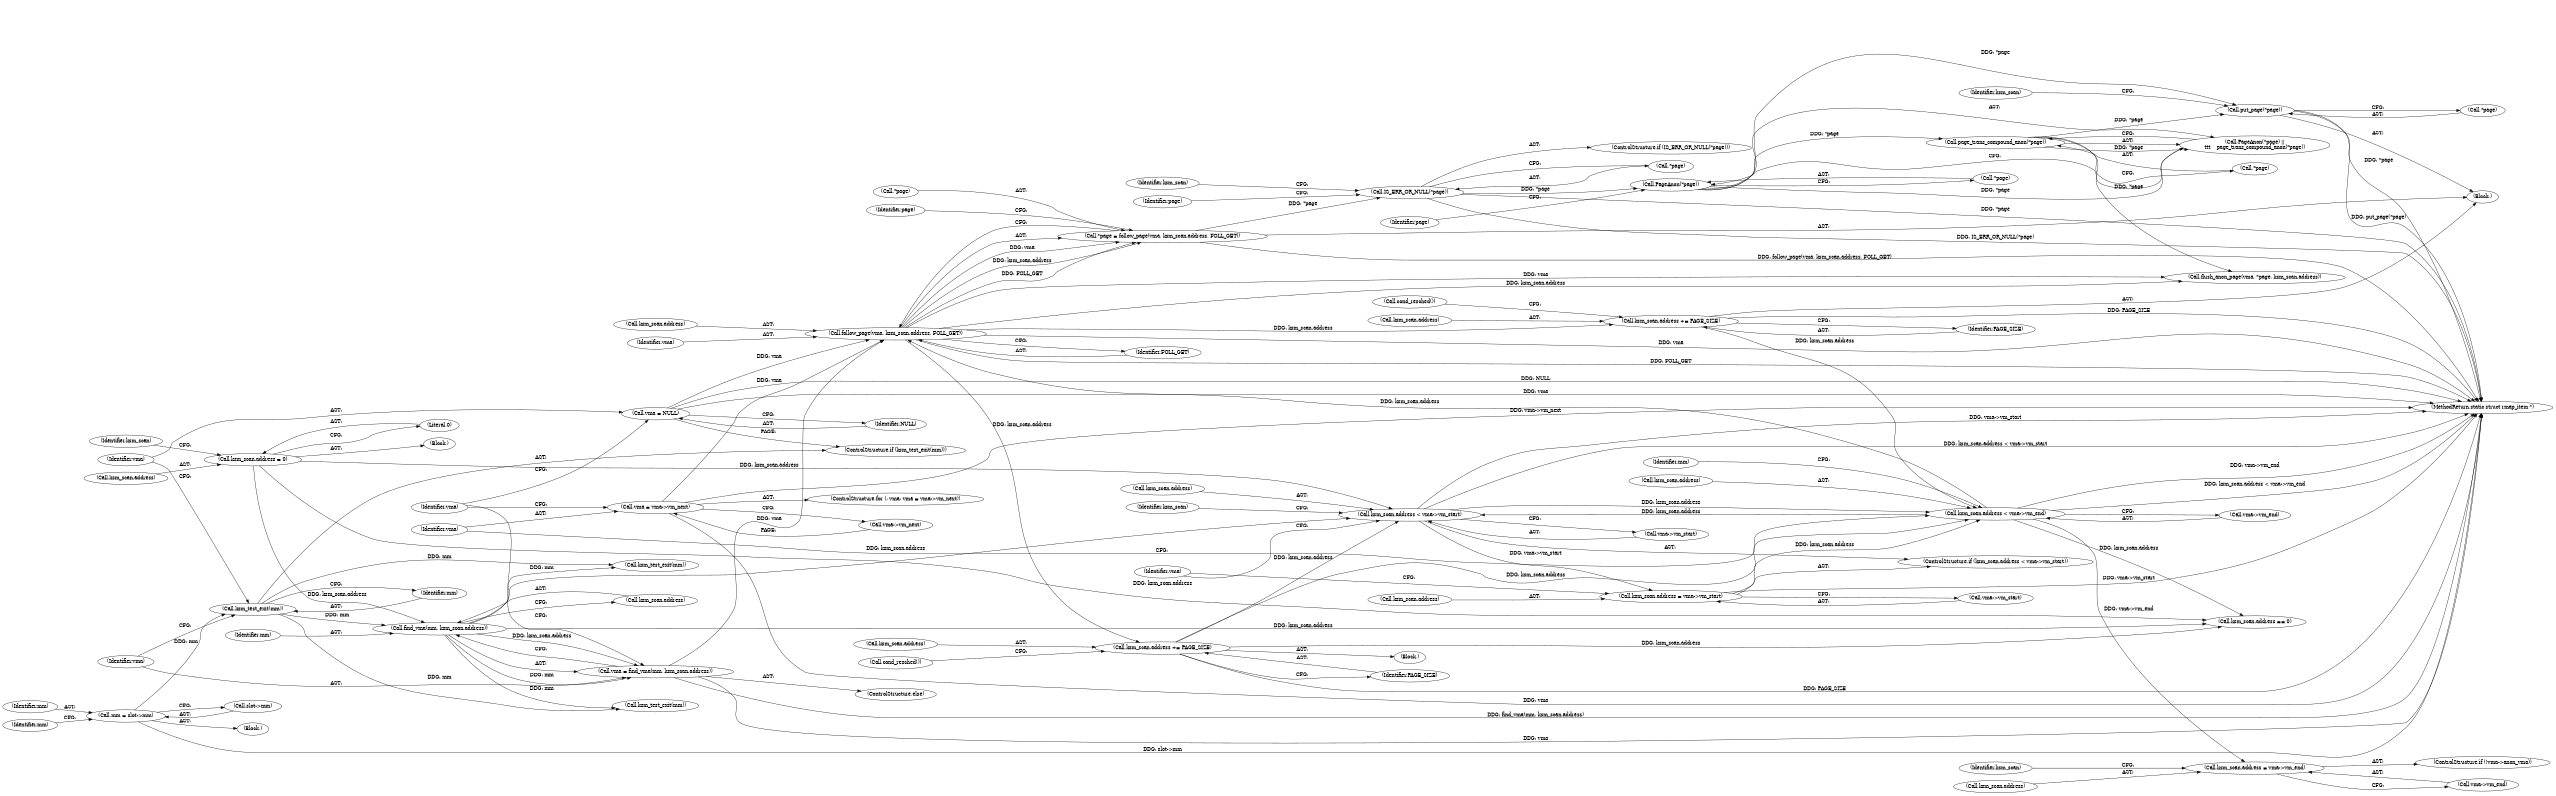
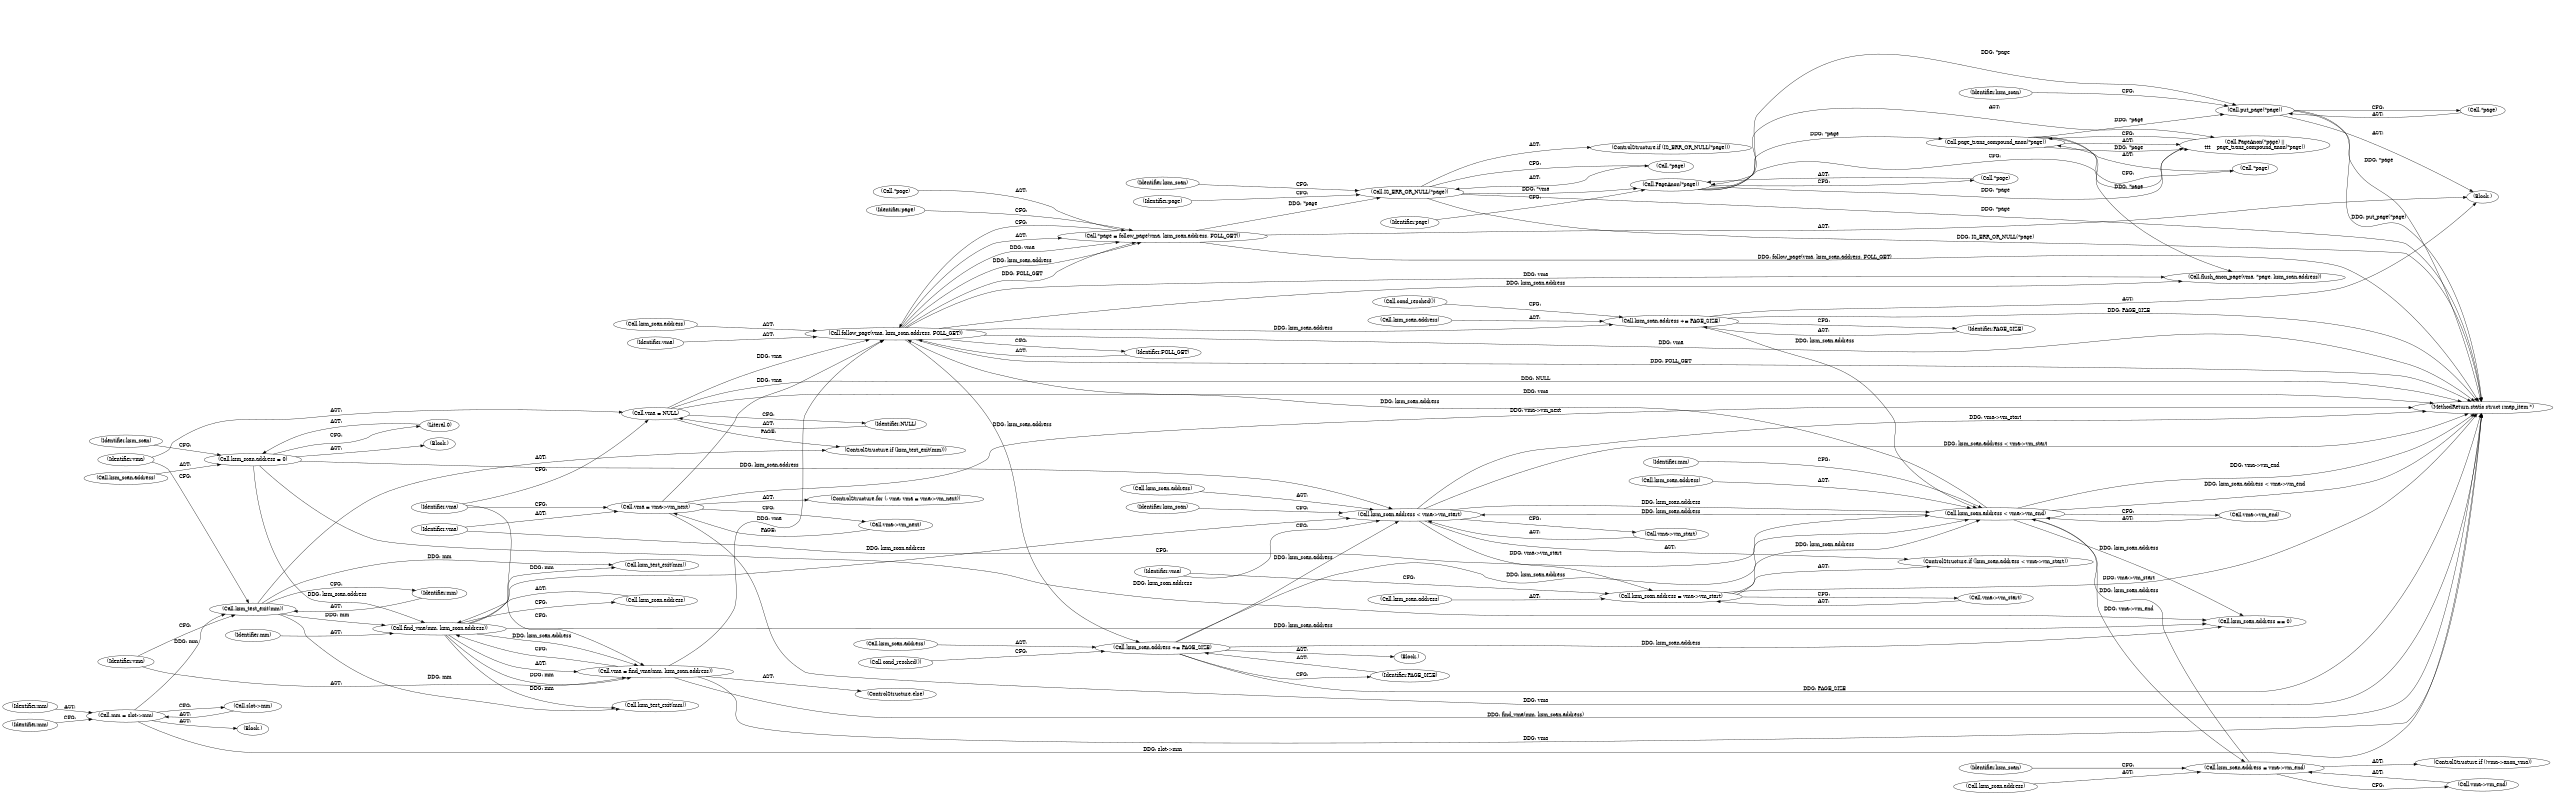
(1536, 190) -> (1536, 190)
none -> (2161, 610)
